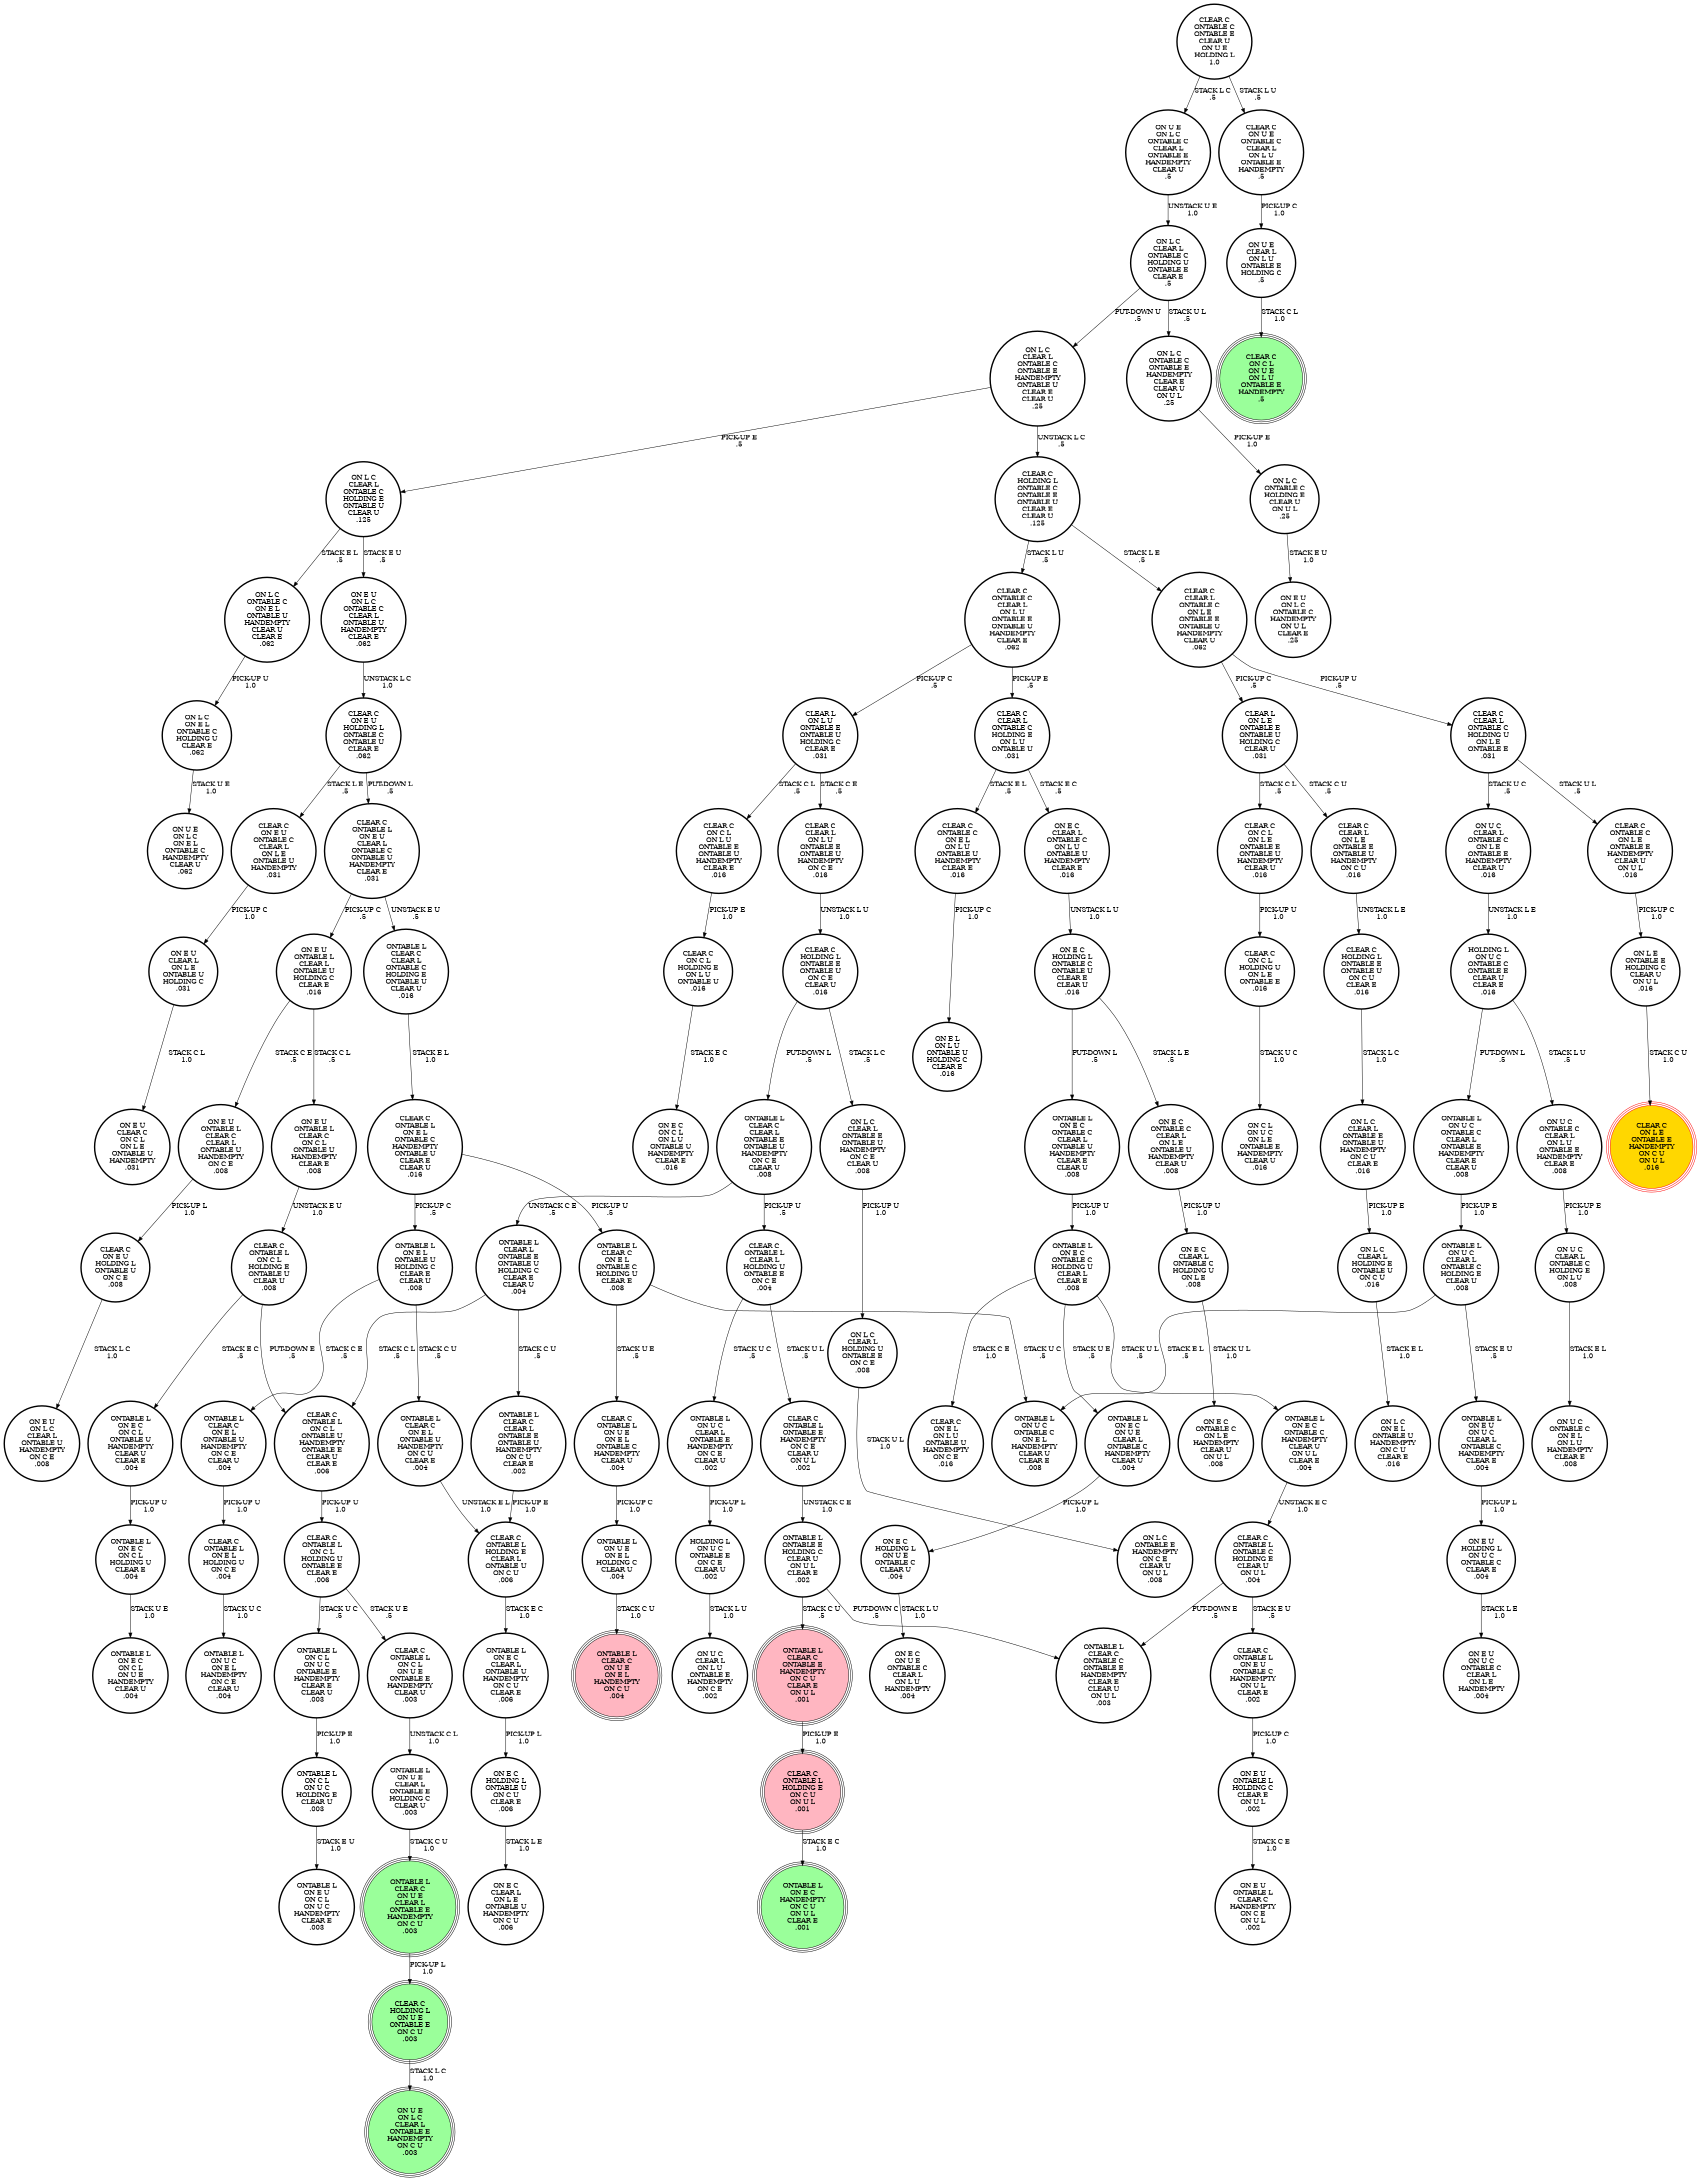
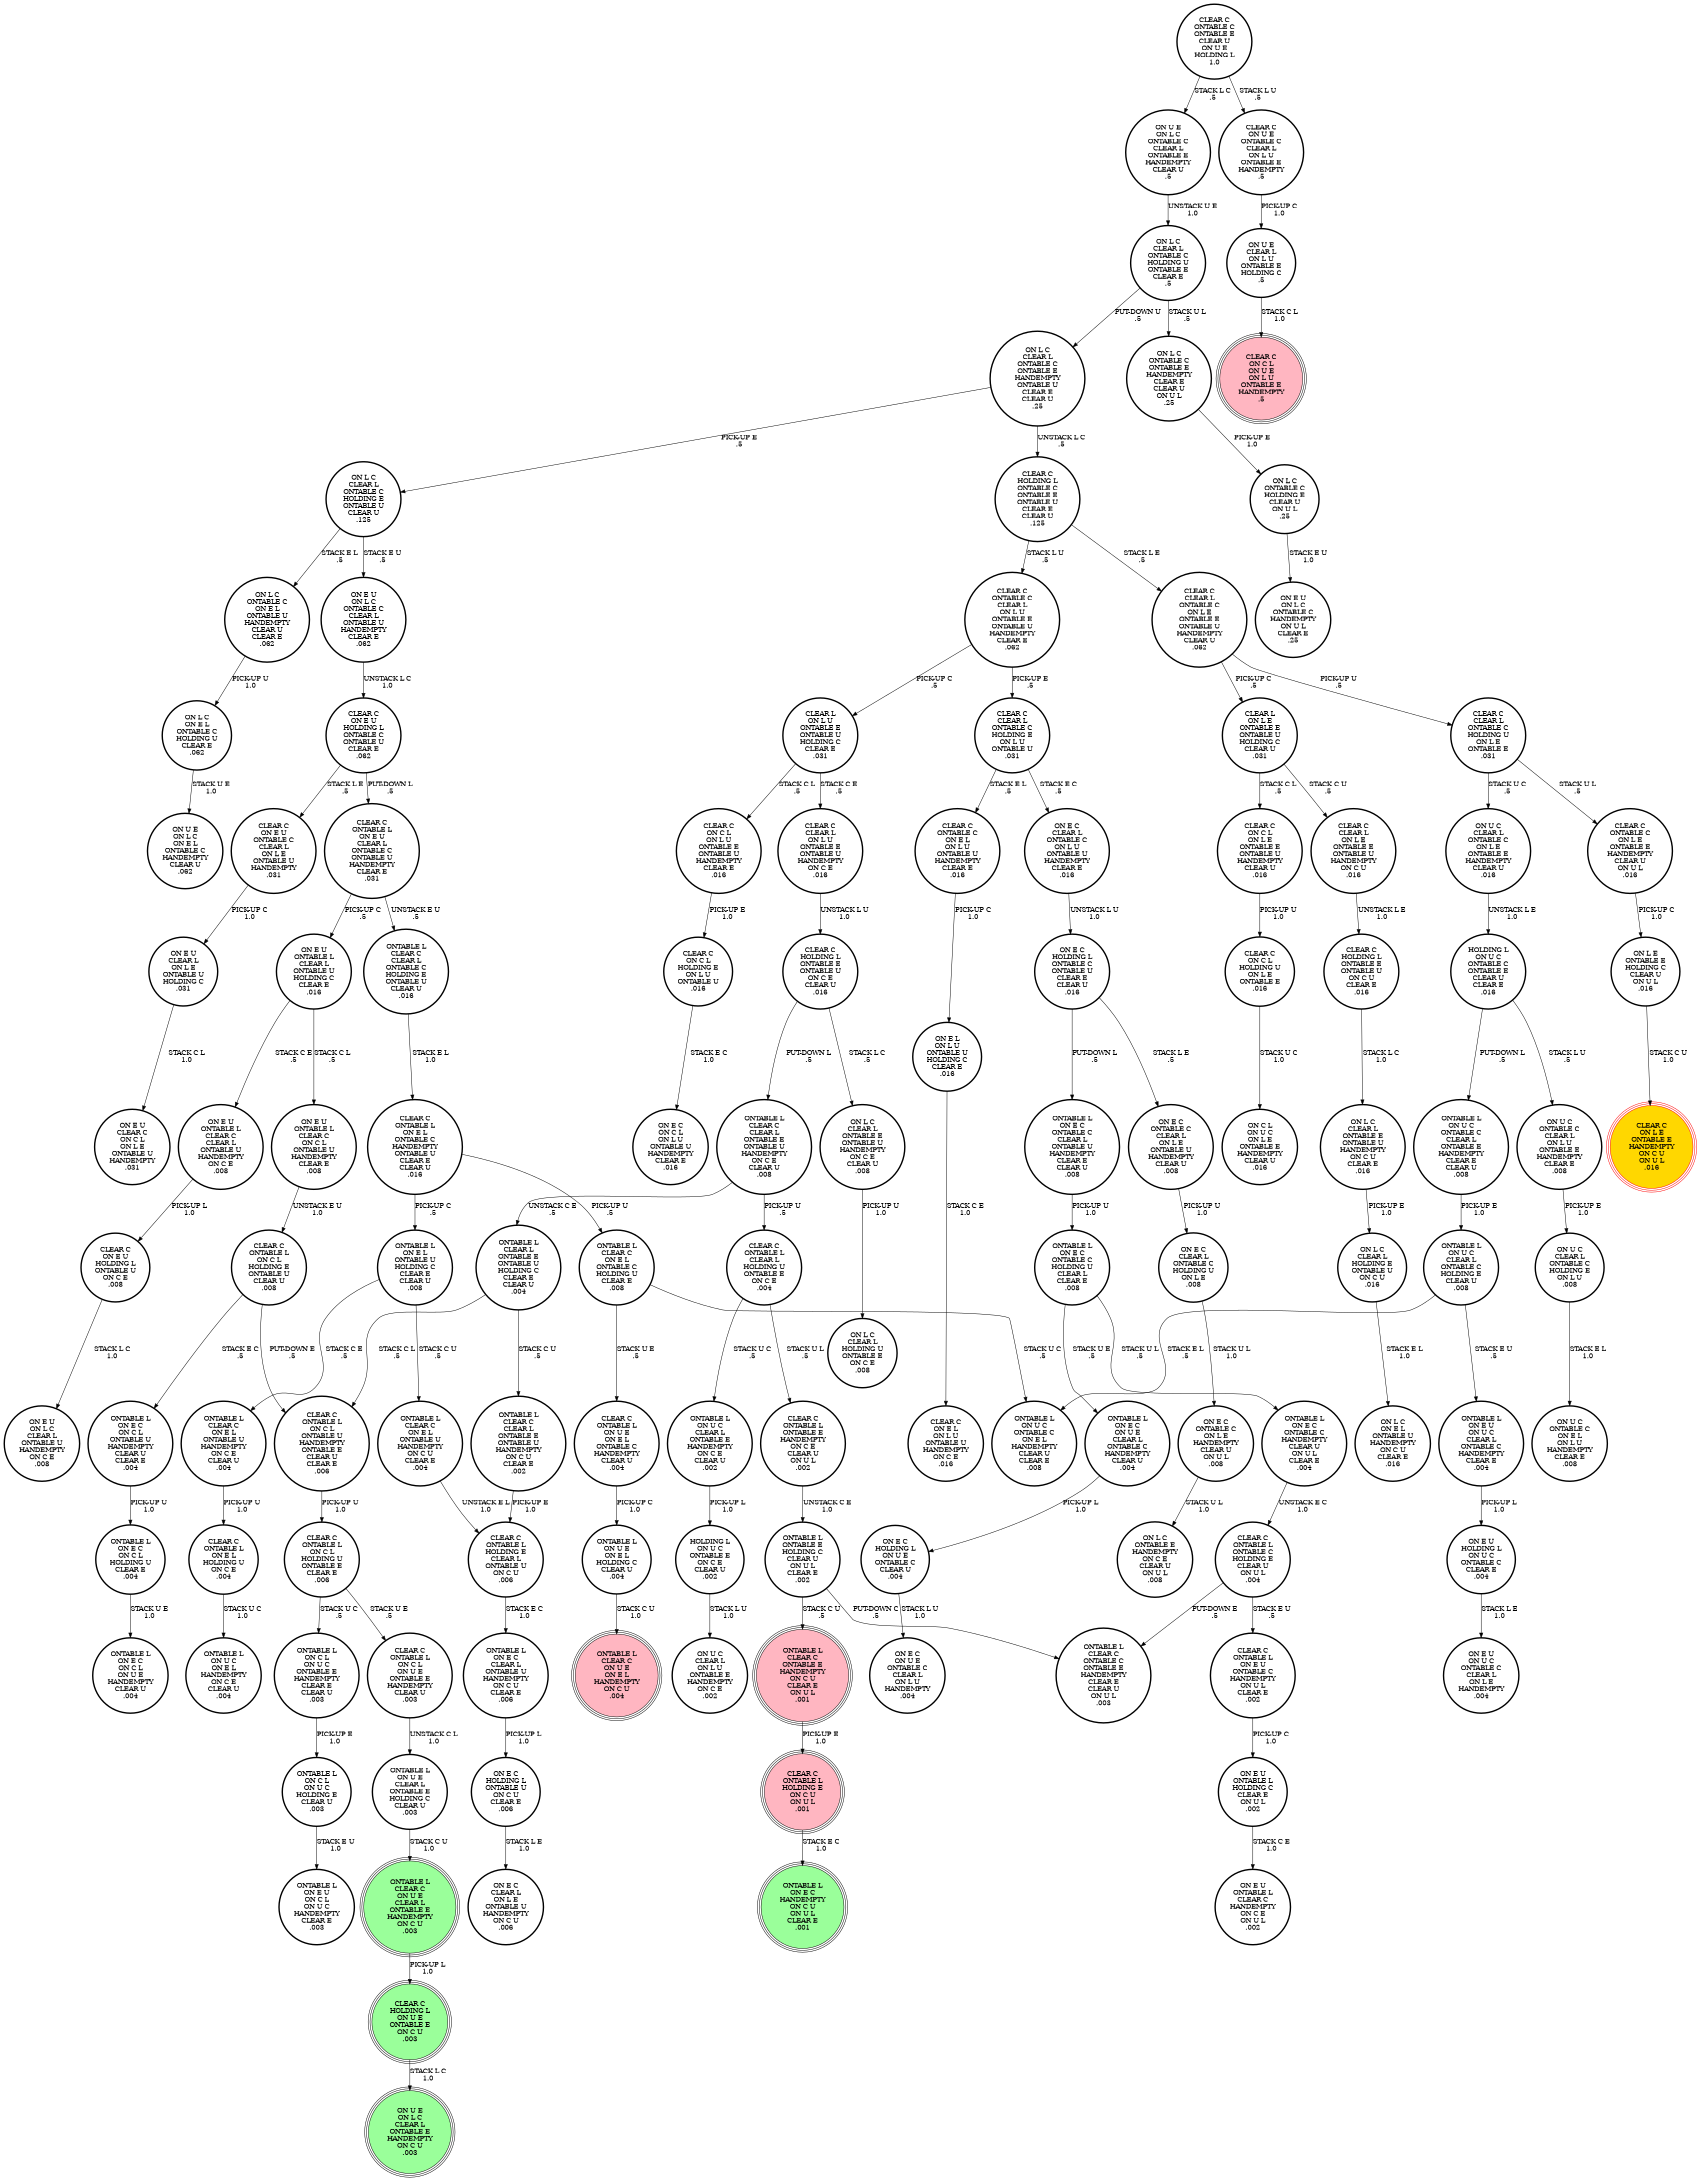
(1261, 379) -> (1261, 379)
(970, 1322) -> (946, 1246)
(939, 1509) -> (1187, 1499)
